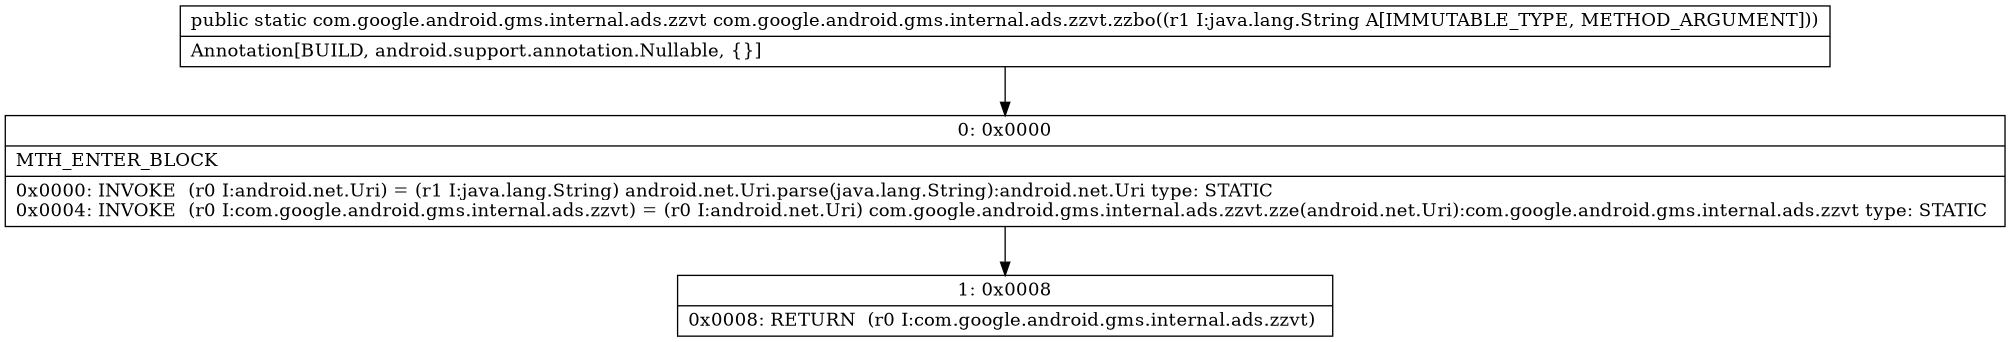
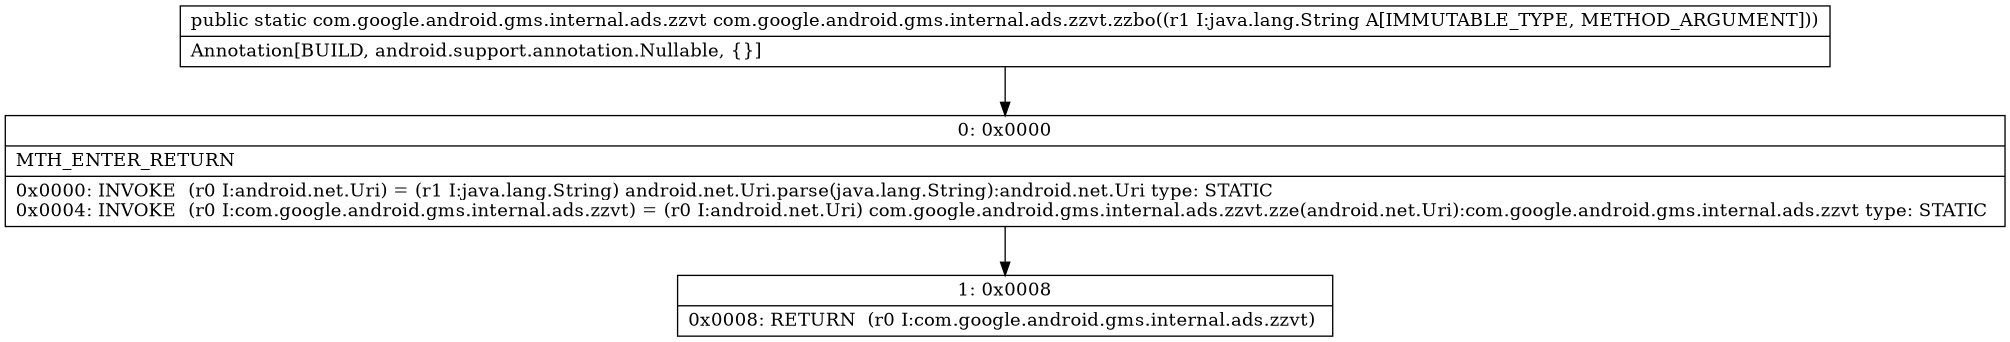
(118, 160) -> (125, 160)
